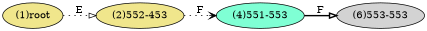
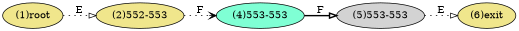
(140, 16) -> (140, 16)
(260, 16) -> (260, 16)
(381, 16) -> (381, 16)
none -> (487, 16)
